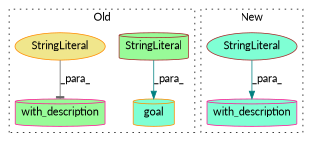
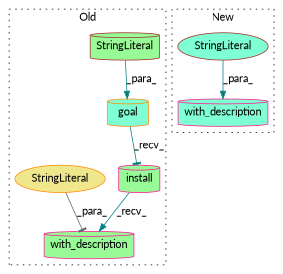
none -> (139, 179)
